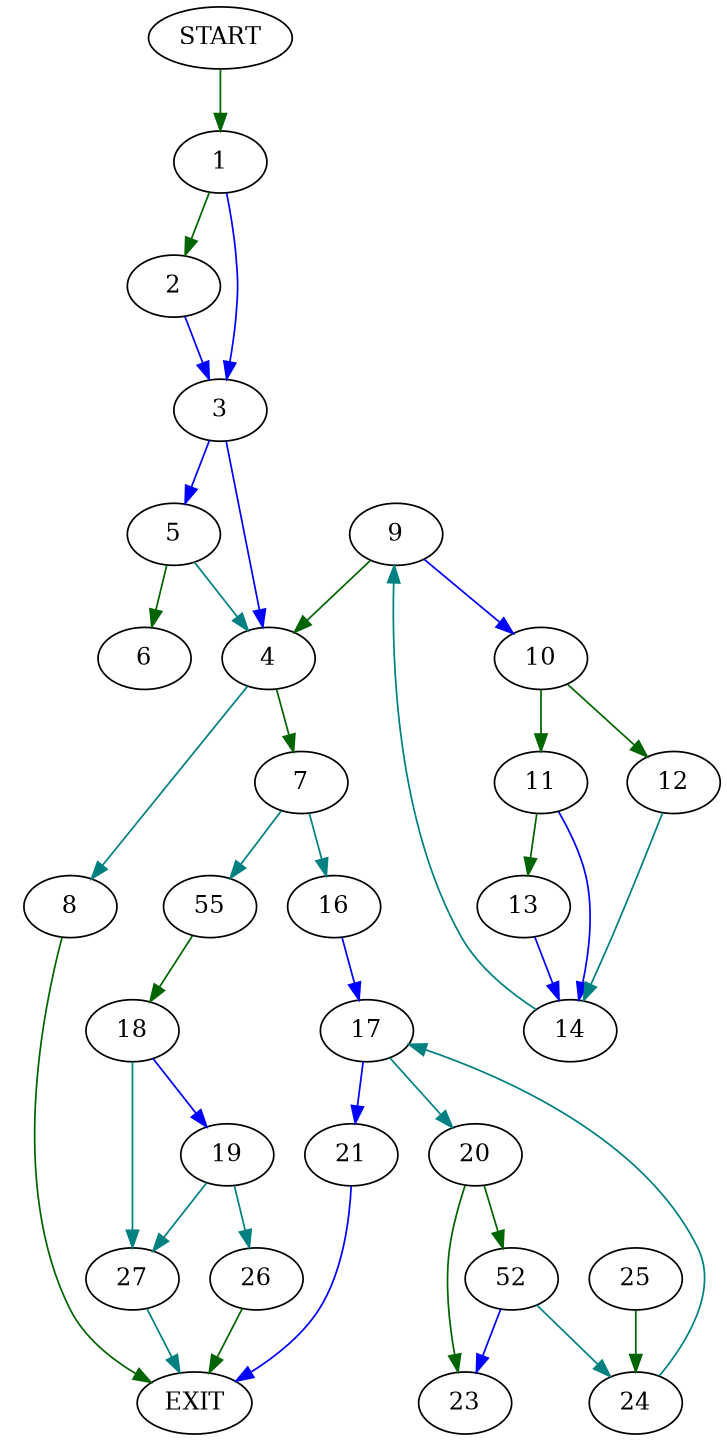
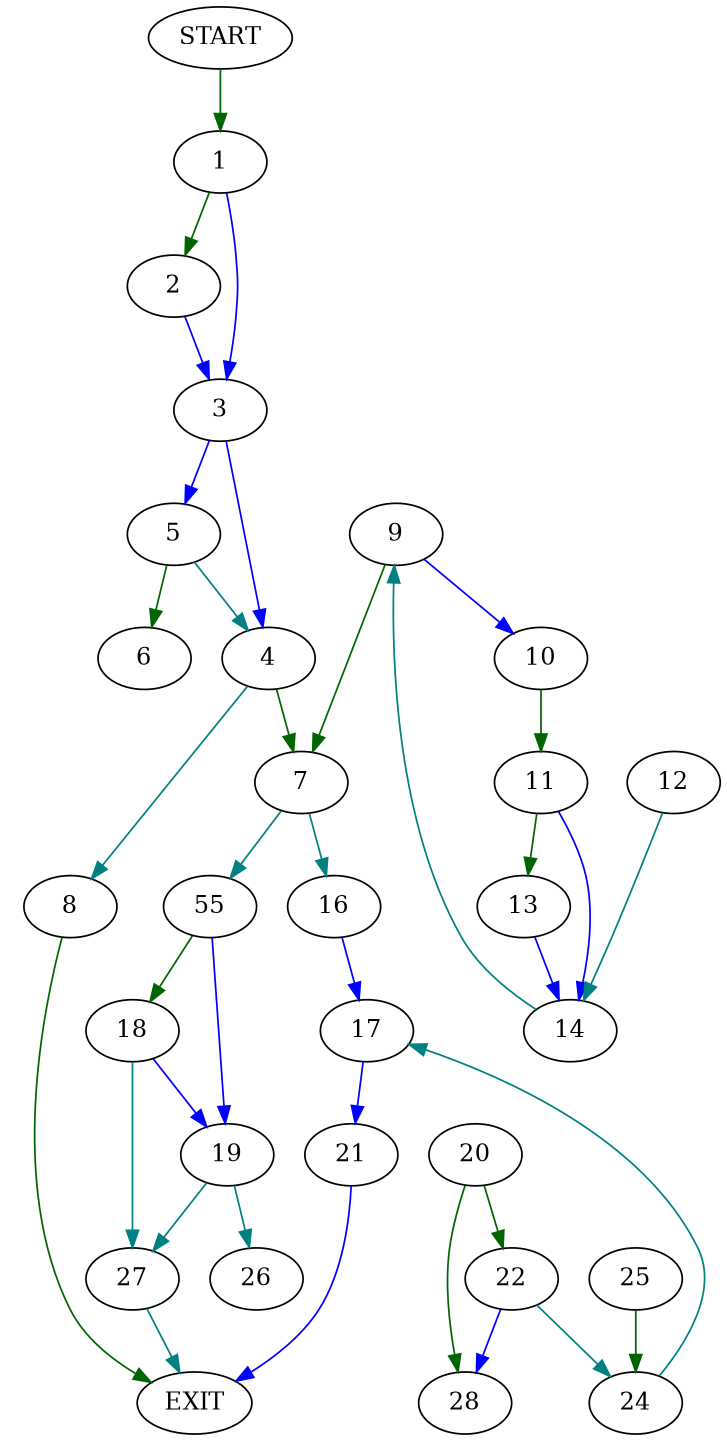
(339, 590) -> (352, 650)
(601, 715) -> none
none -> (218, 1022)
(415, 1086) -> none
(512, 1279) -> (512, 1279)
(230, 1333) -> none
(465, 1403) -> (465, 1403)
